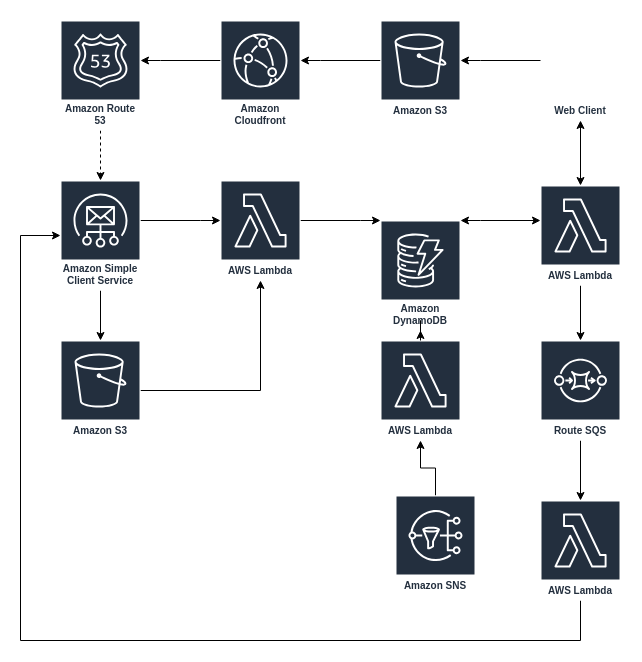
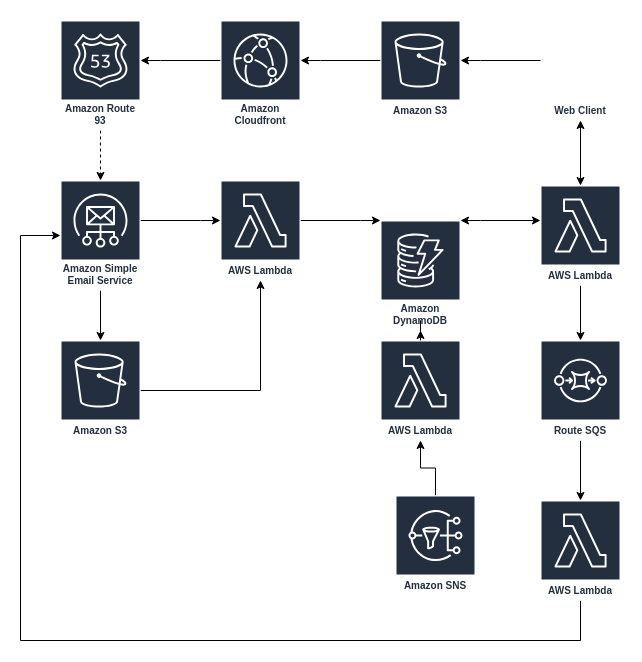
(101, 115) -> (101, 115)
(101, 275) -> (101, 275)
